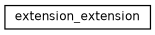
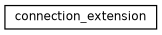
(78, 17) -> (81, 17)
